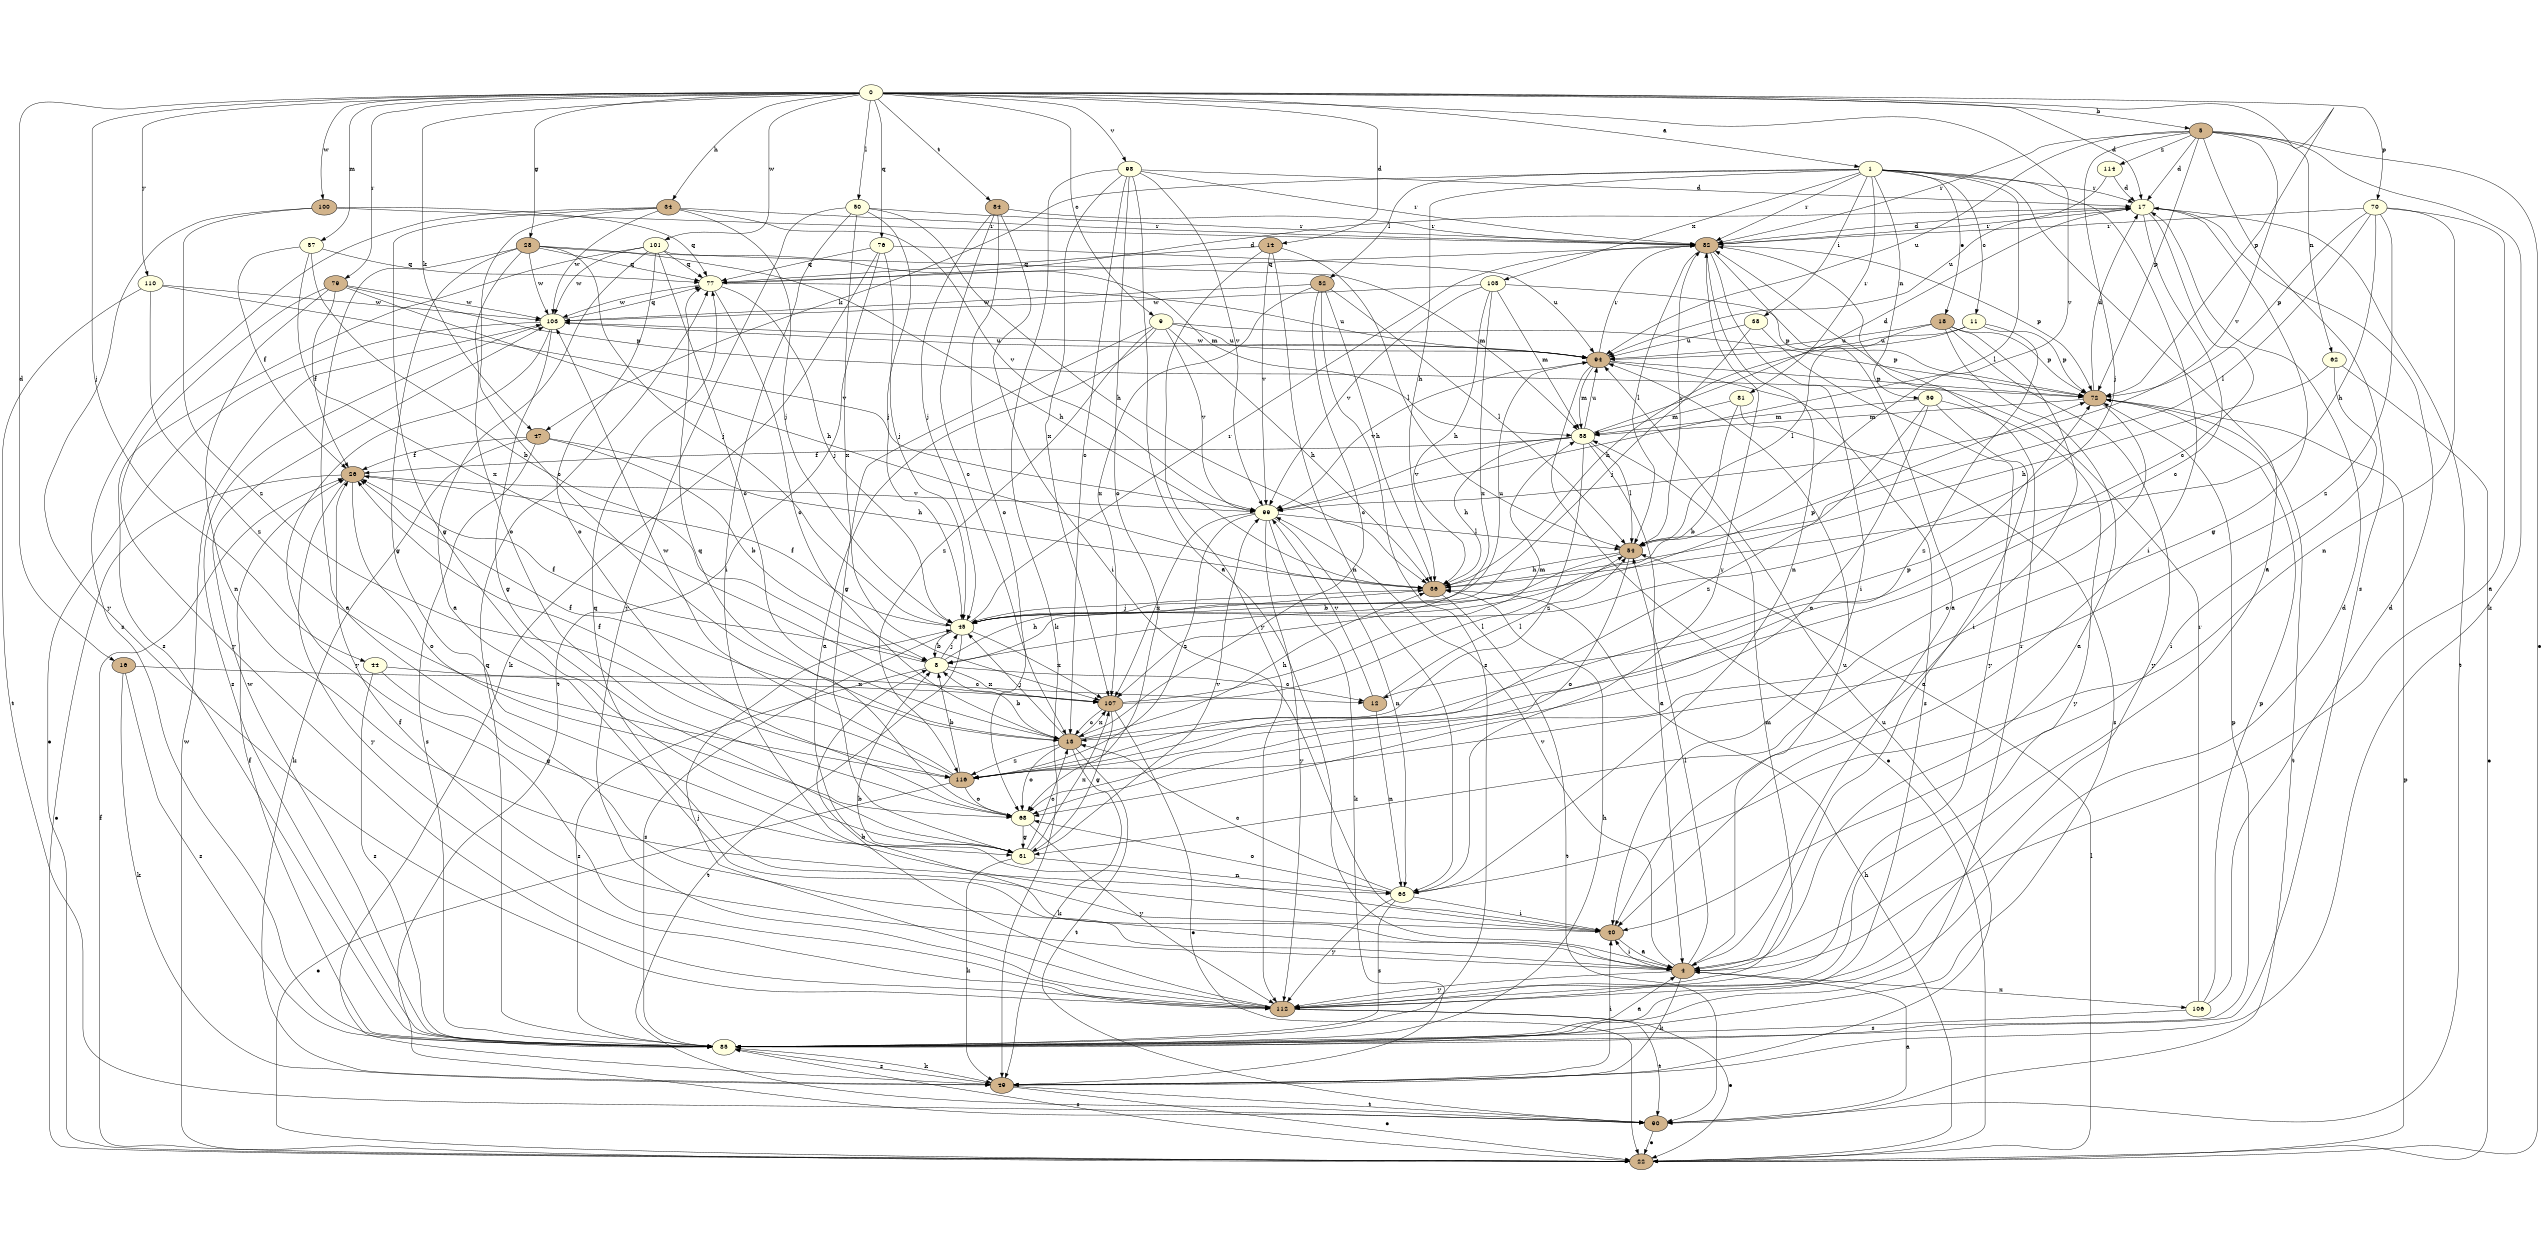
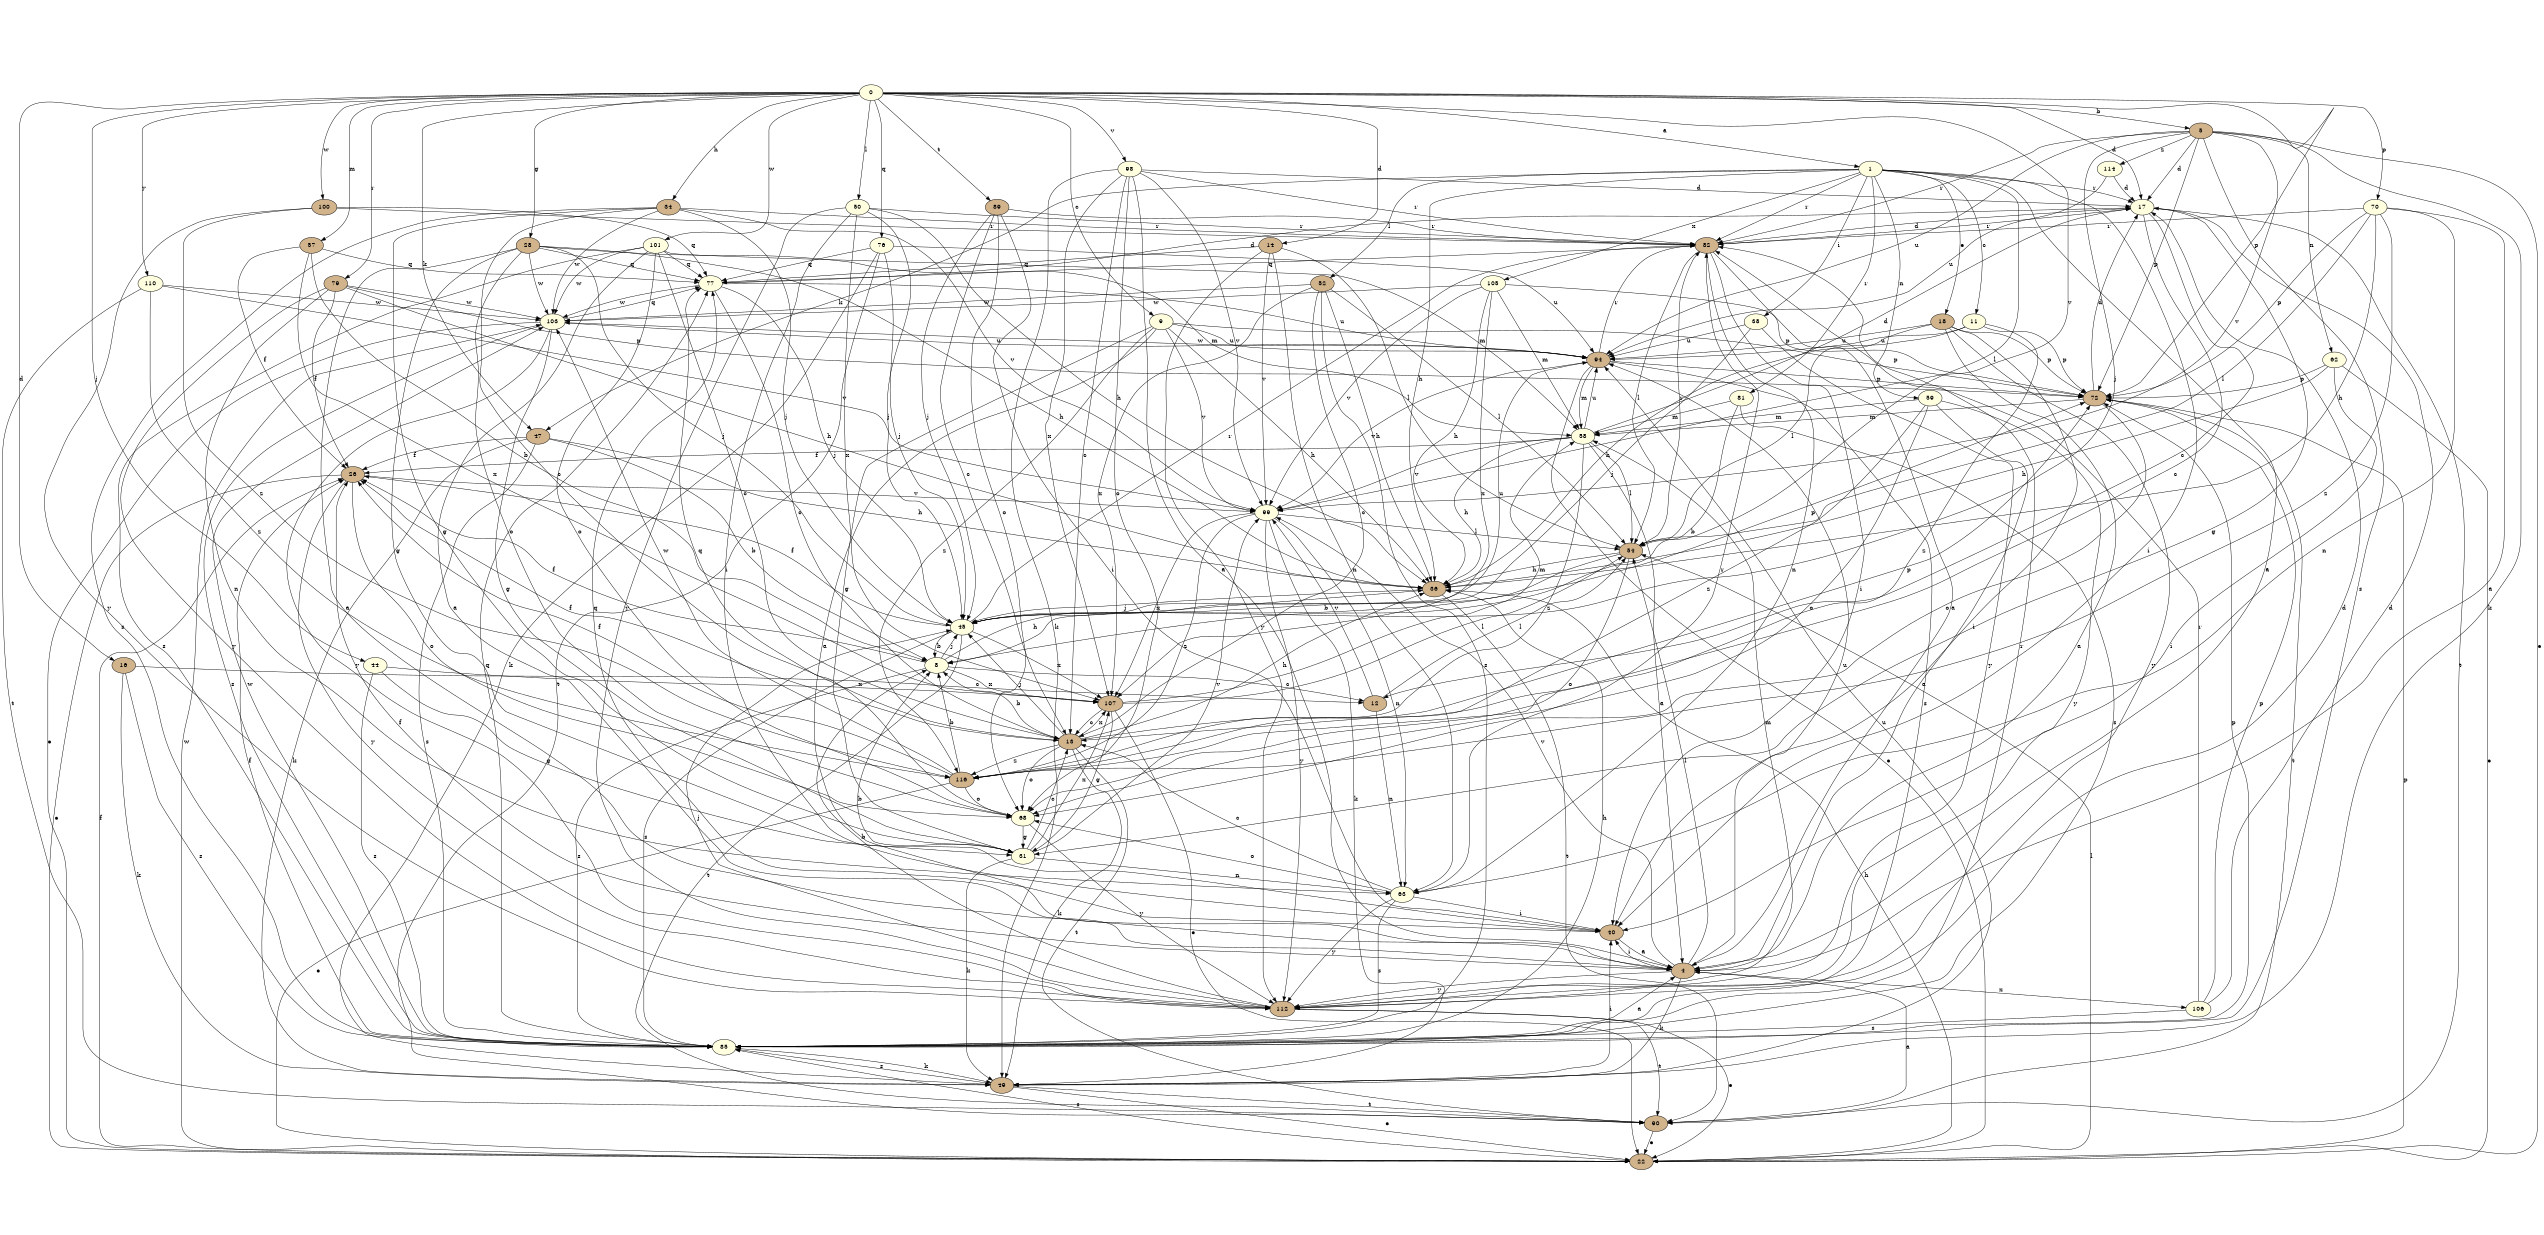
(997, 207) -> (997, 207)
(312, 245) -> (312, 245)
(1922, 277) -> (2226, 392)
